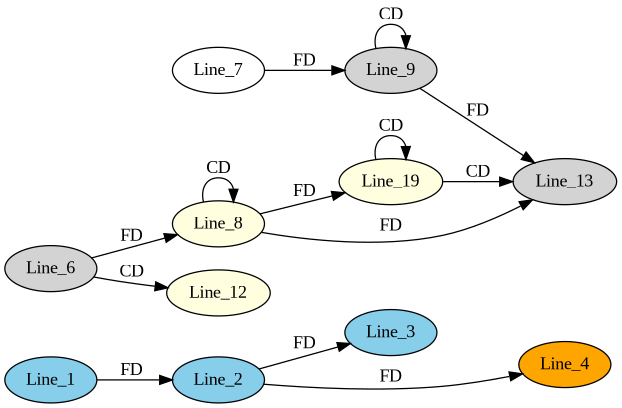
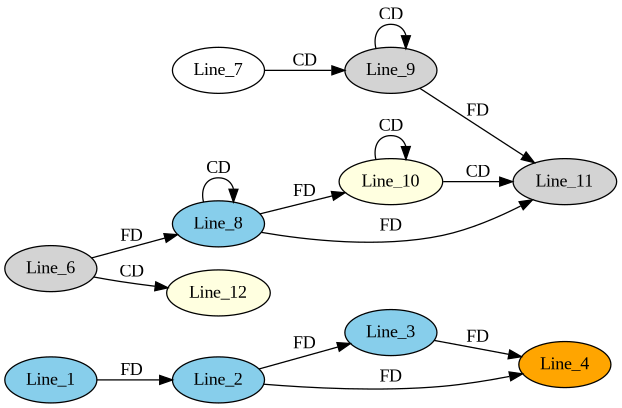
(305, 61) -> (305, 61)
(391, 182) -> (391, 182)
(565, 182) -> (565, 182)
(218, 224) -> (218, 224)
none -> (471, 347)
